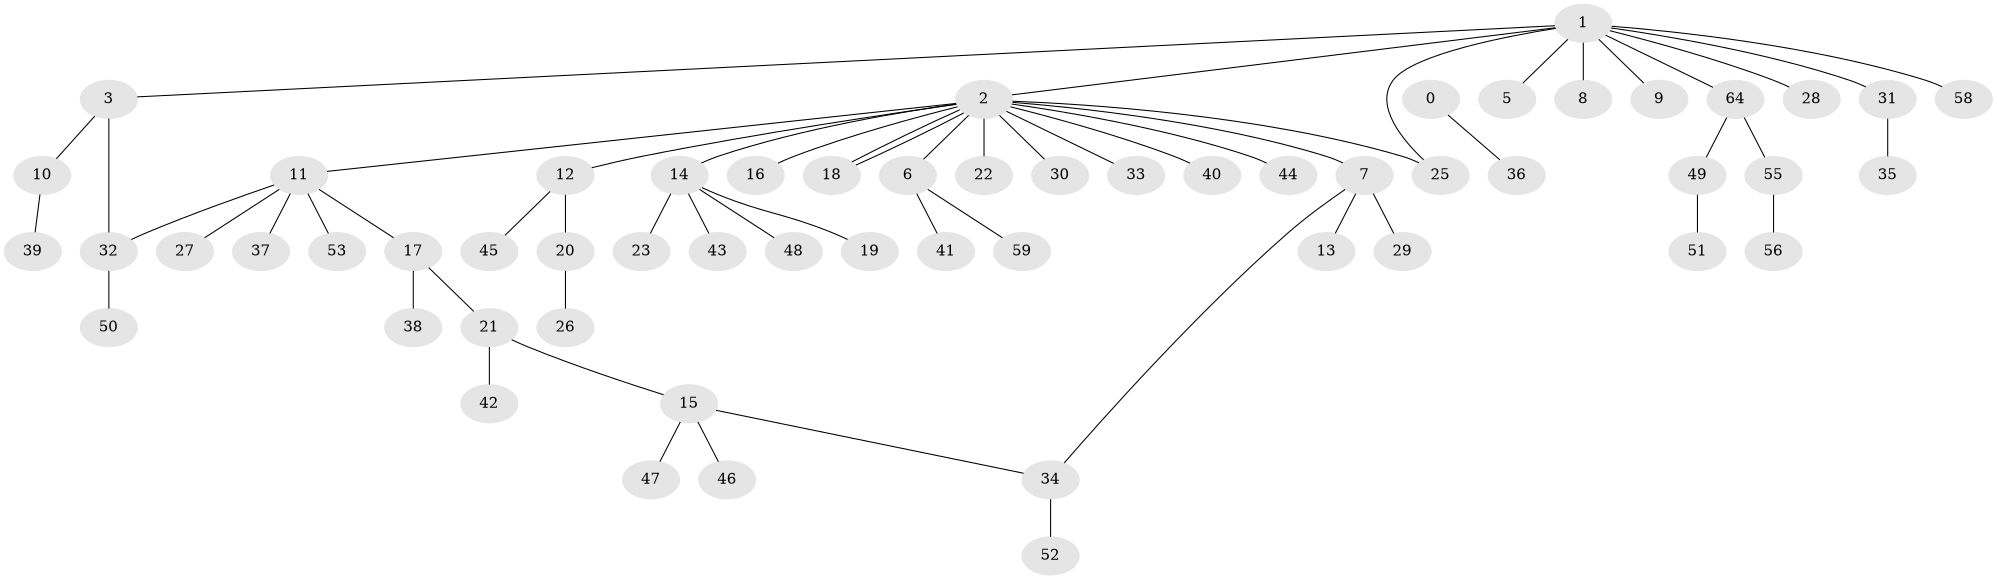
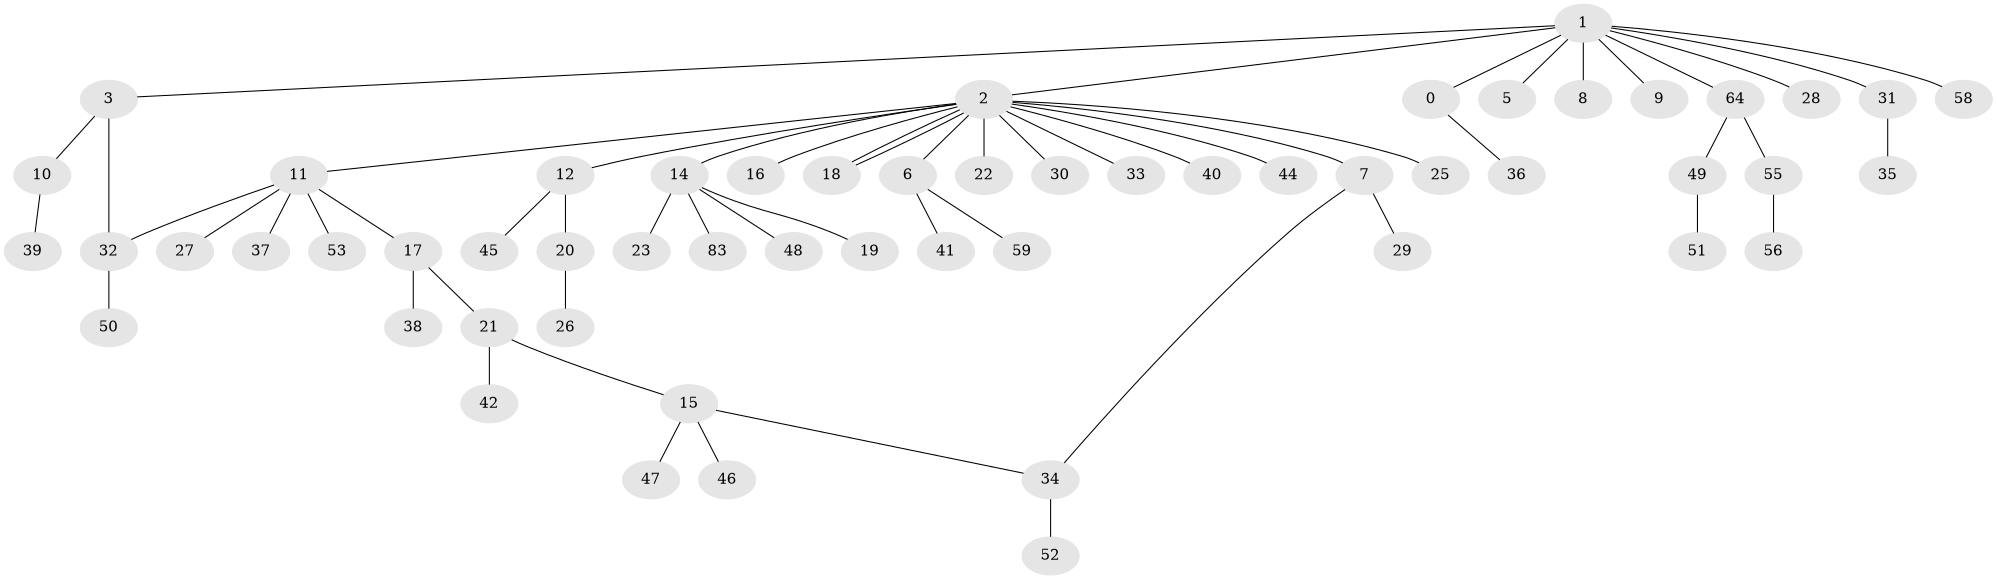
(1427, 60) -> (1507, 61)
(718, 252) -> (718, 252)
(1326, 252) -> none
